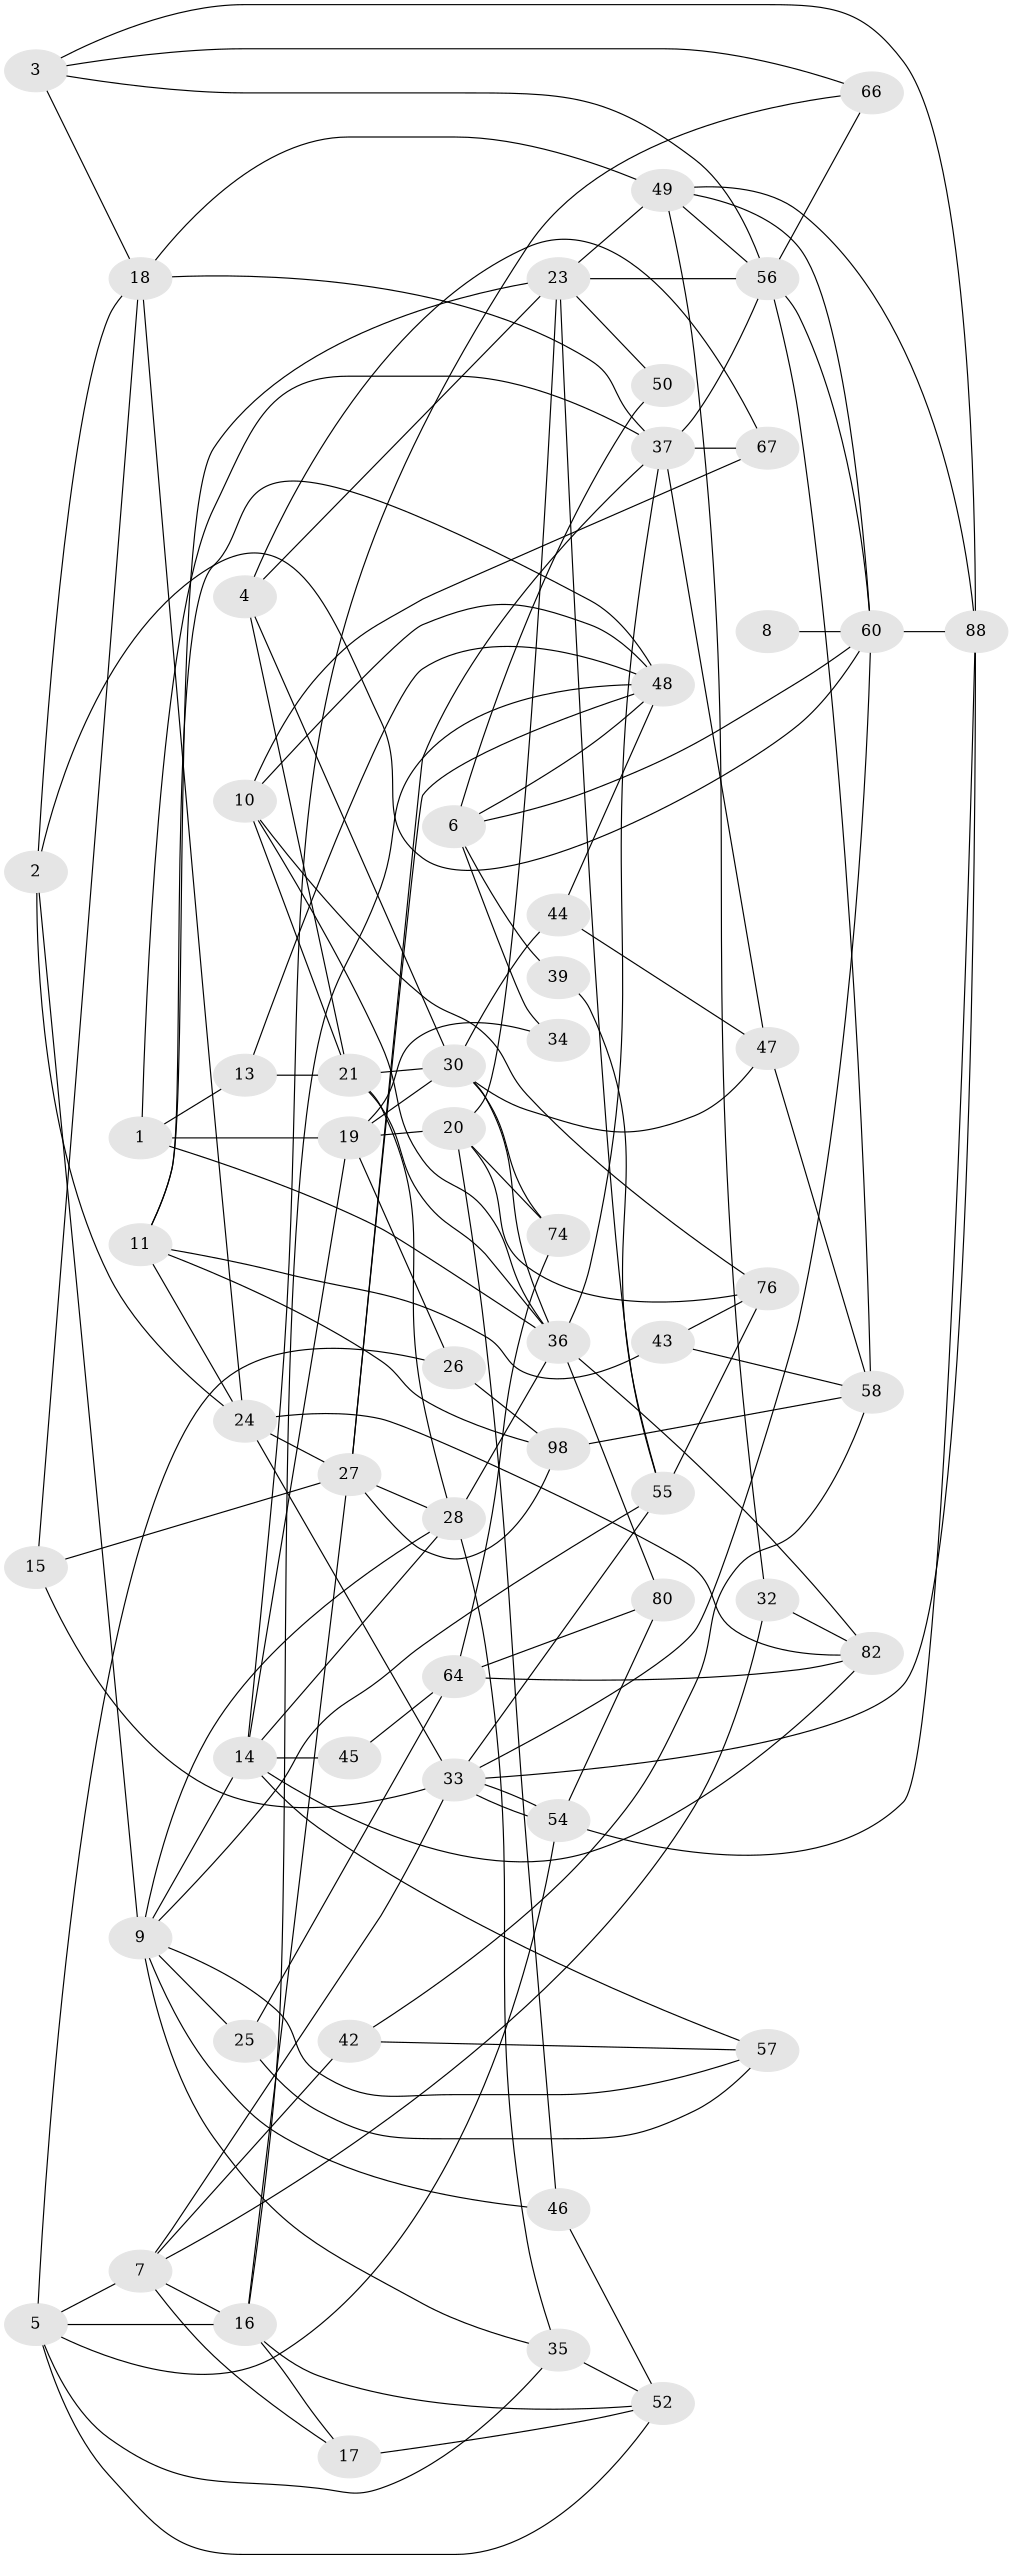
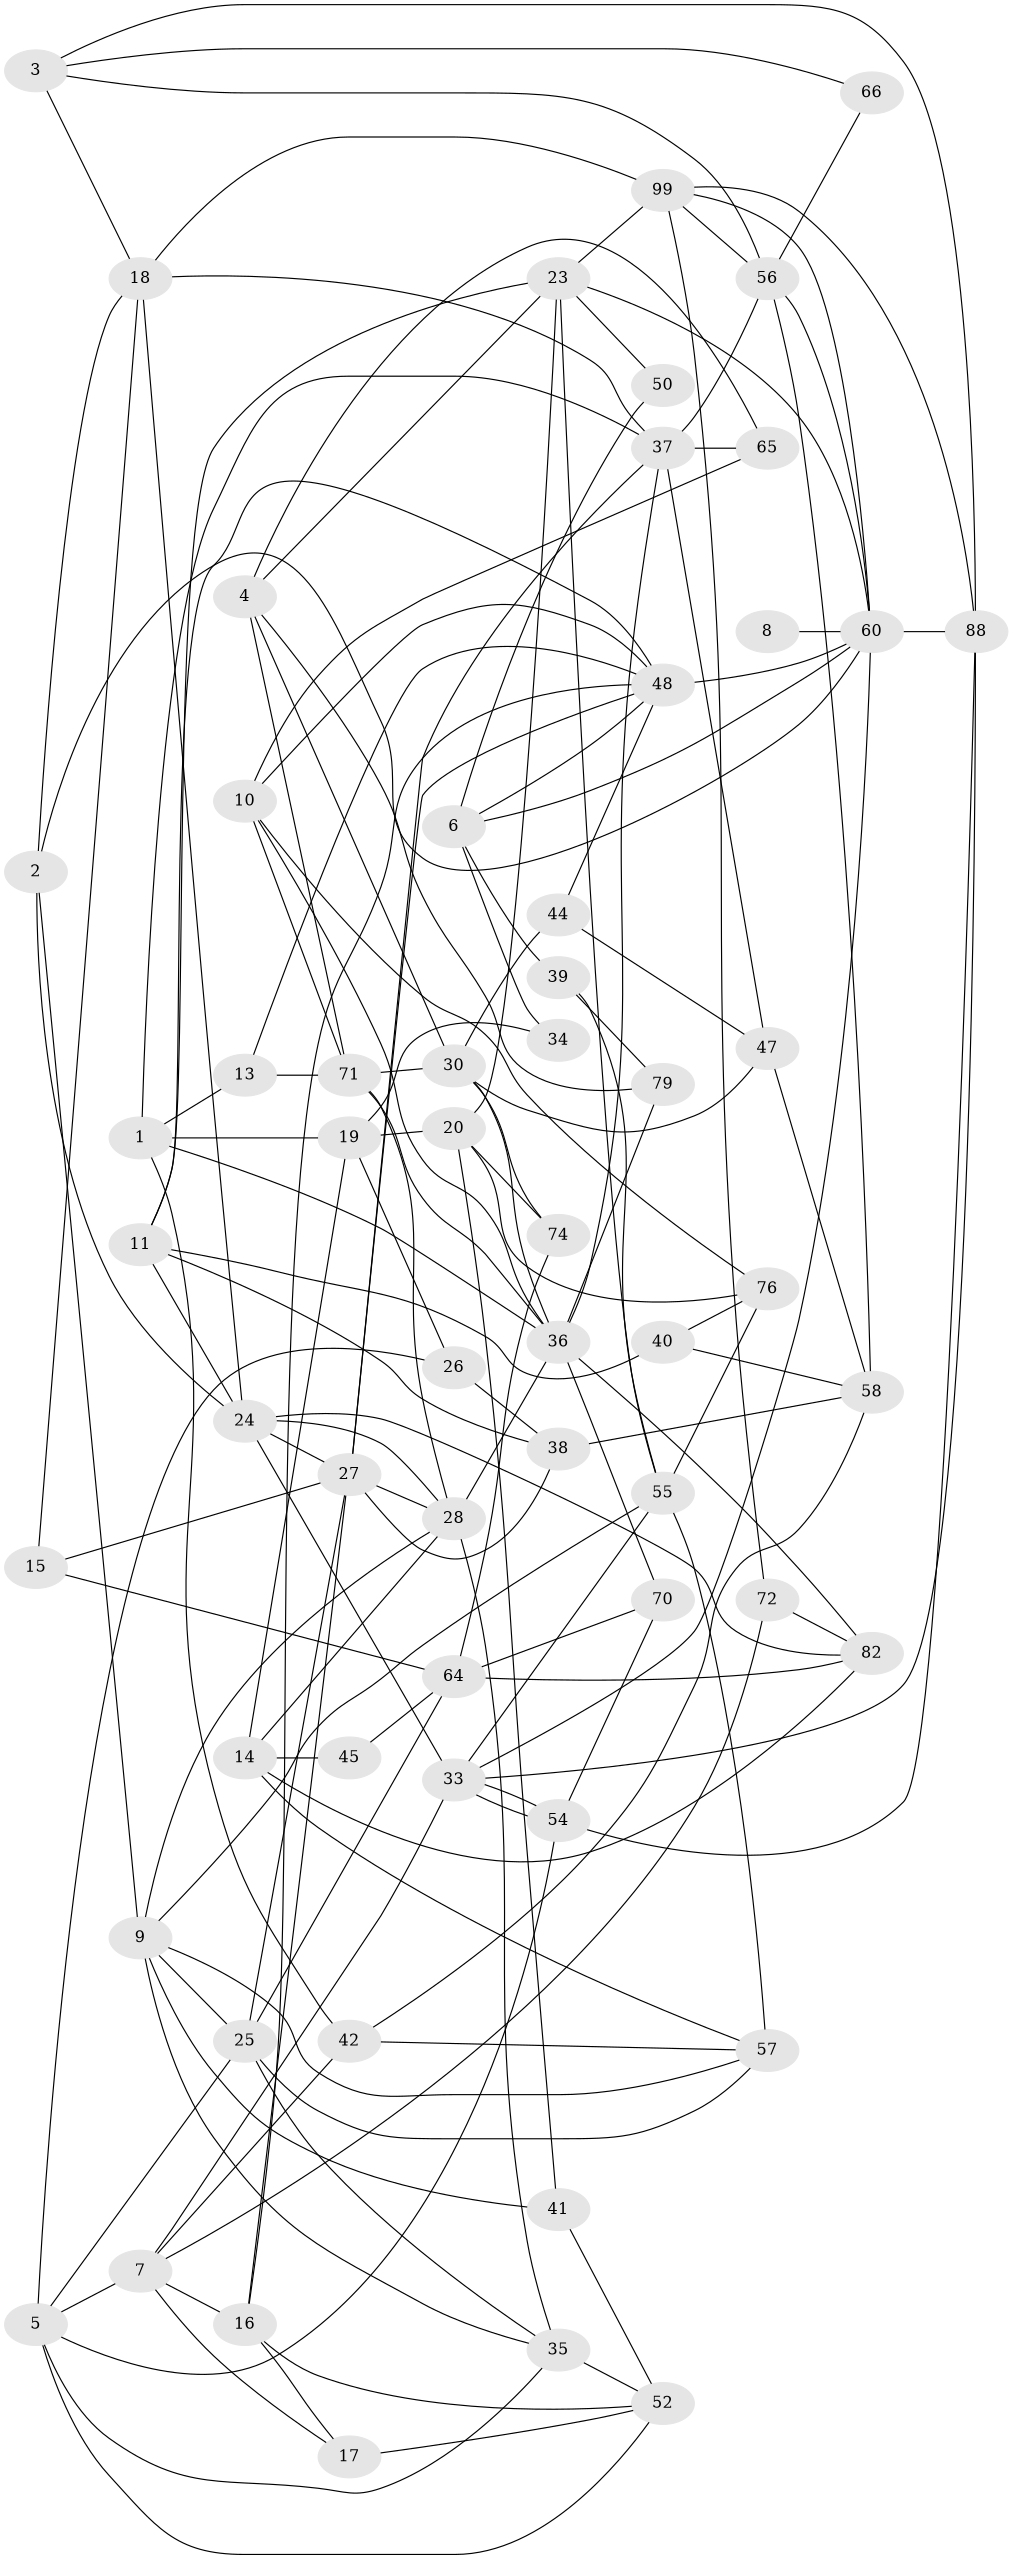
(663, 190) -> (663, 190)
(663, 279) -> (784, 401)
(767, 448) -> (767, 448)
none -> (772, 670)
(312, 791) -> none
(349, 1075) -> (349, 1075)
none -> (663, 1084)
(405, 1100) -> none
(663, 1342) -> (663, 1342)
none -> (369, 1438)
(558, 1449) -> (558, 1449)
none -> (187, 1581)
(663, 1600) -> (663, 1600)
(767, 1600) -> (767, 1600)
none -> (302, 1732)
(181, 1770) -> (245, 1622)
none -> (739, 1794)
(193, 1848) -> none
(558, 2210) -> (558, 2210)
none -> (378, 2215)
(141, 2325) -> (140, 2183)
